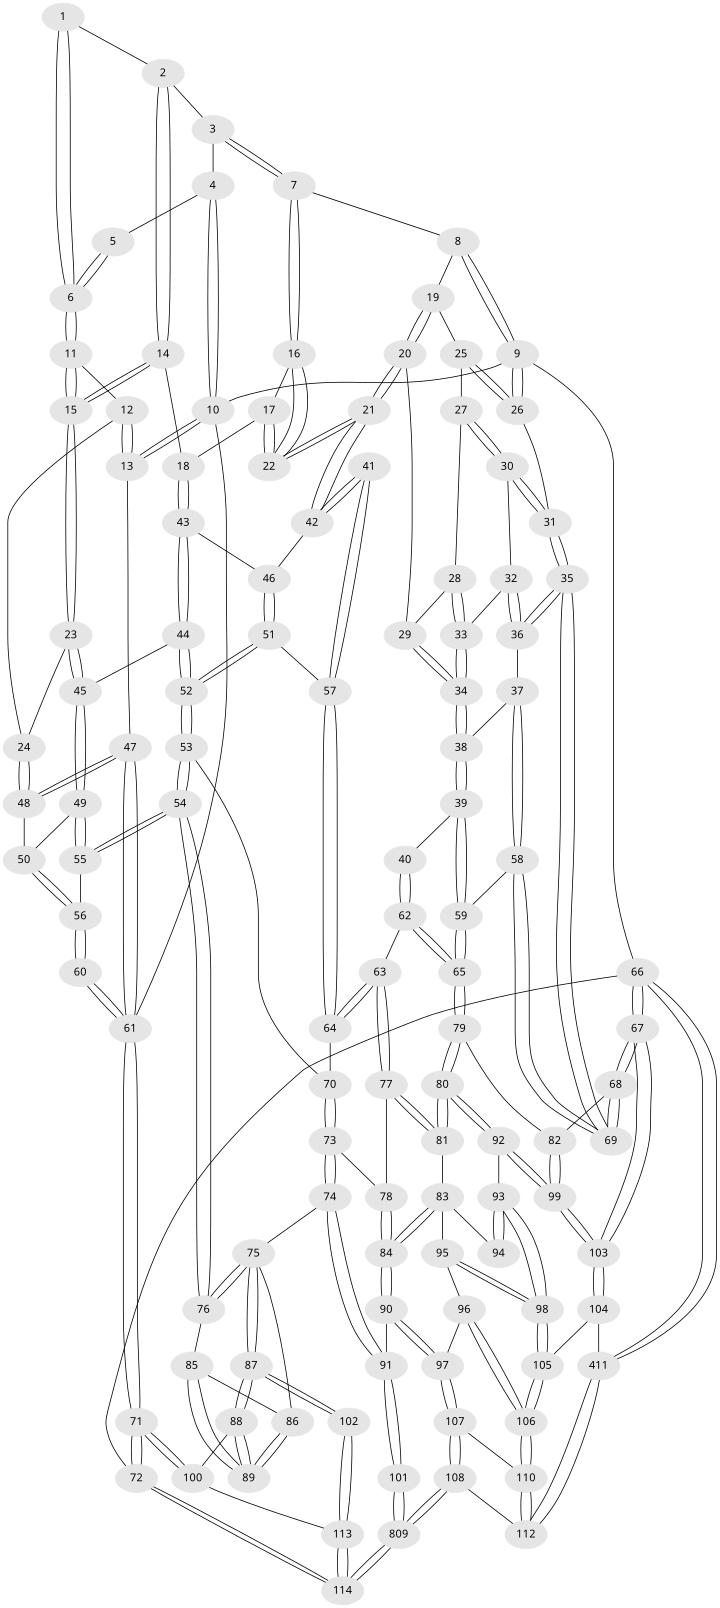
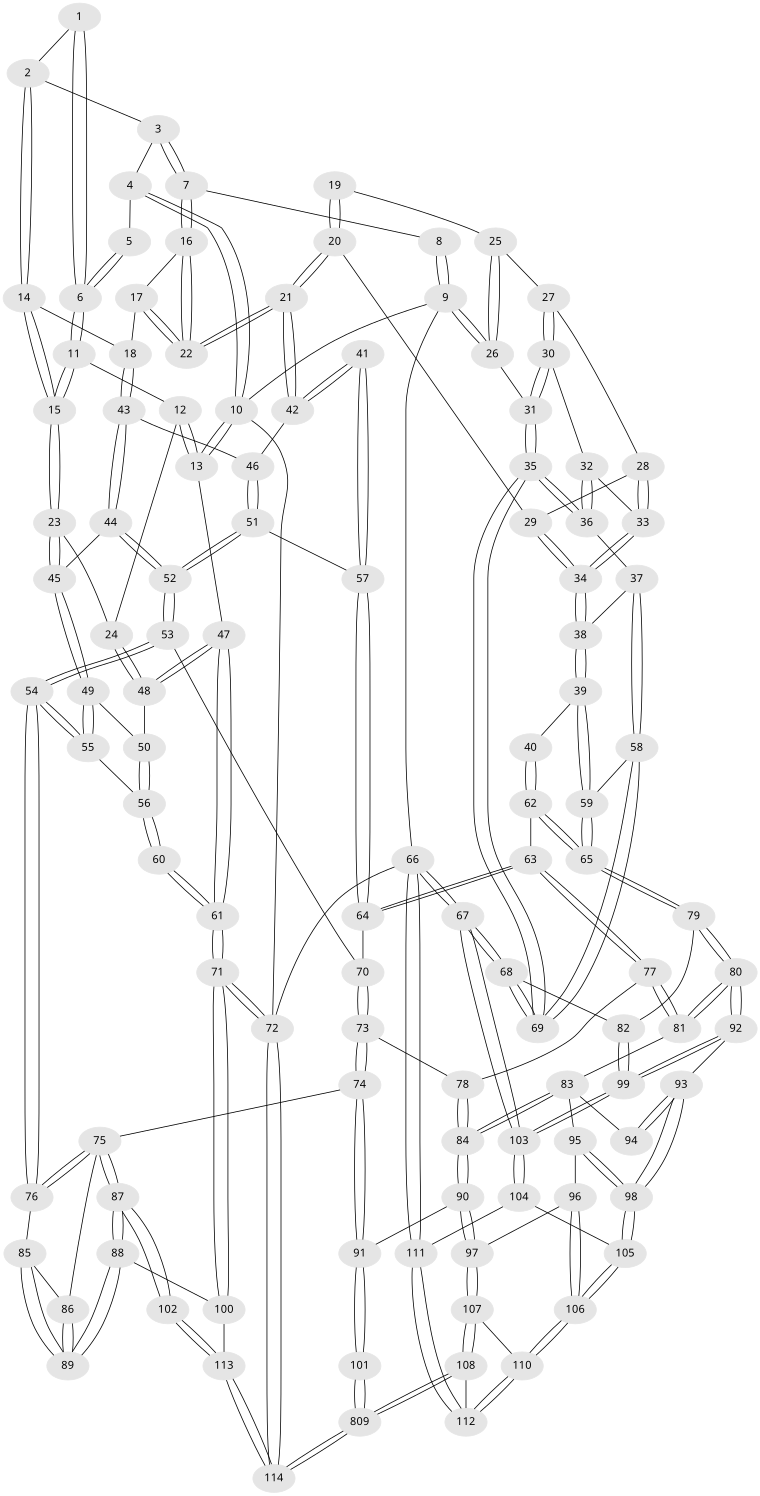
(446, 270) -> none
(224, 727) -> (279, 711)
(599, 1366) -> (416, 1254)
